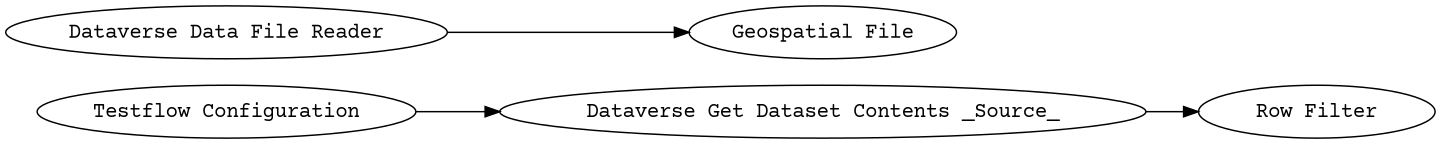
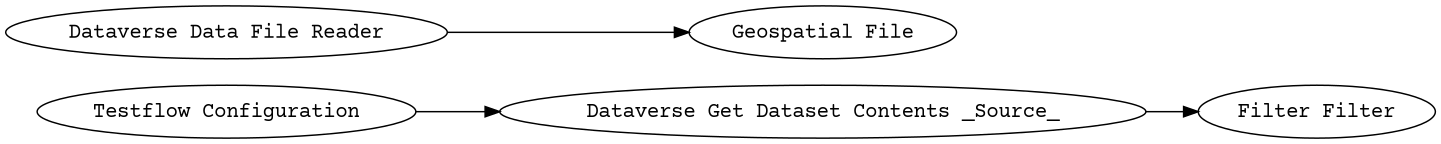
(1317, 112) -> (1317, 112)
